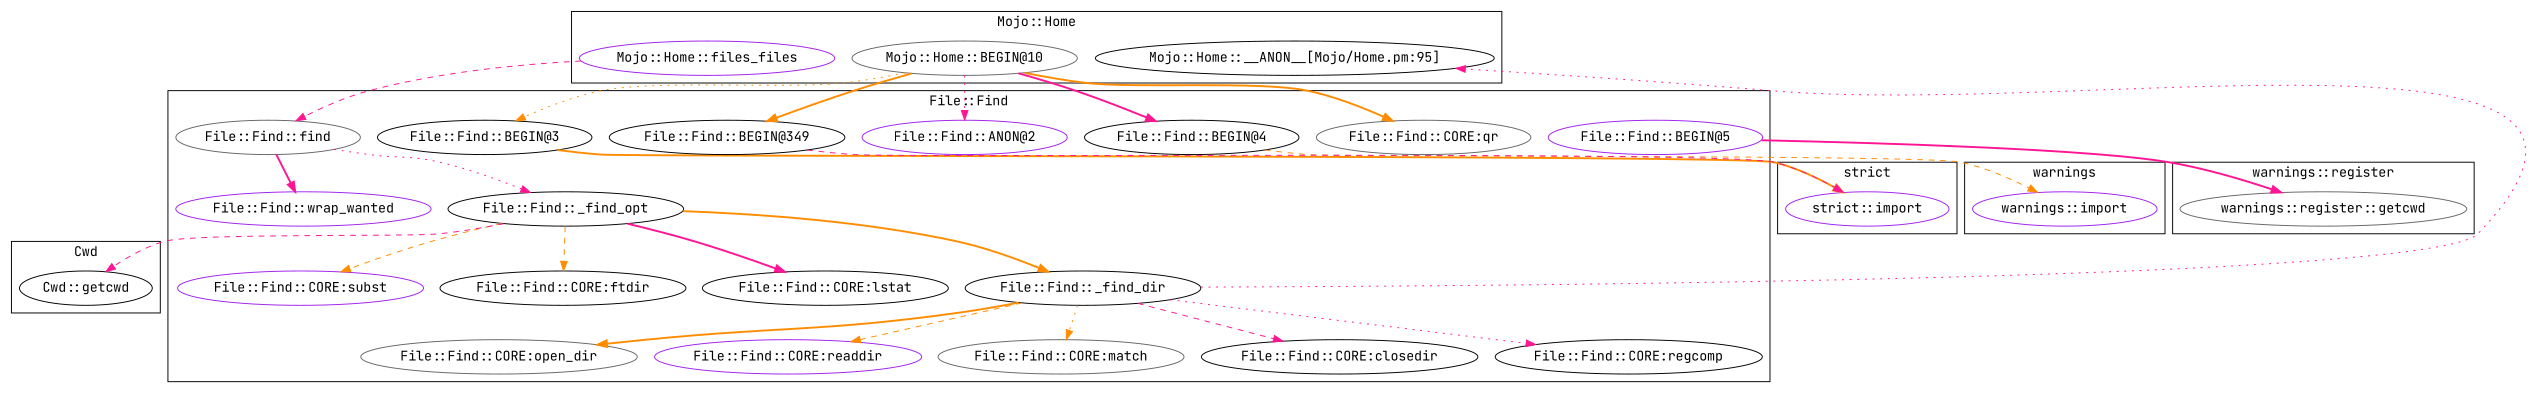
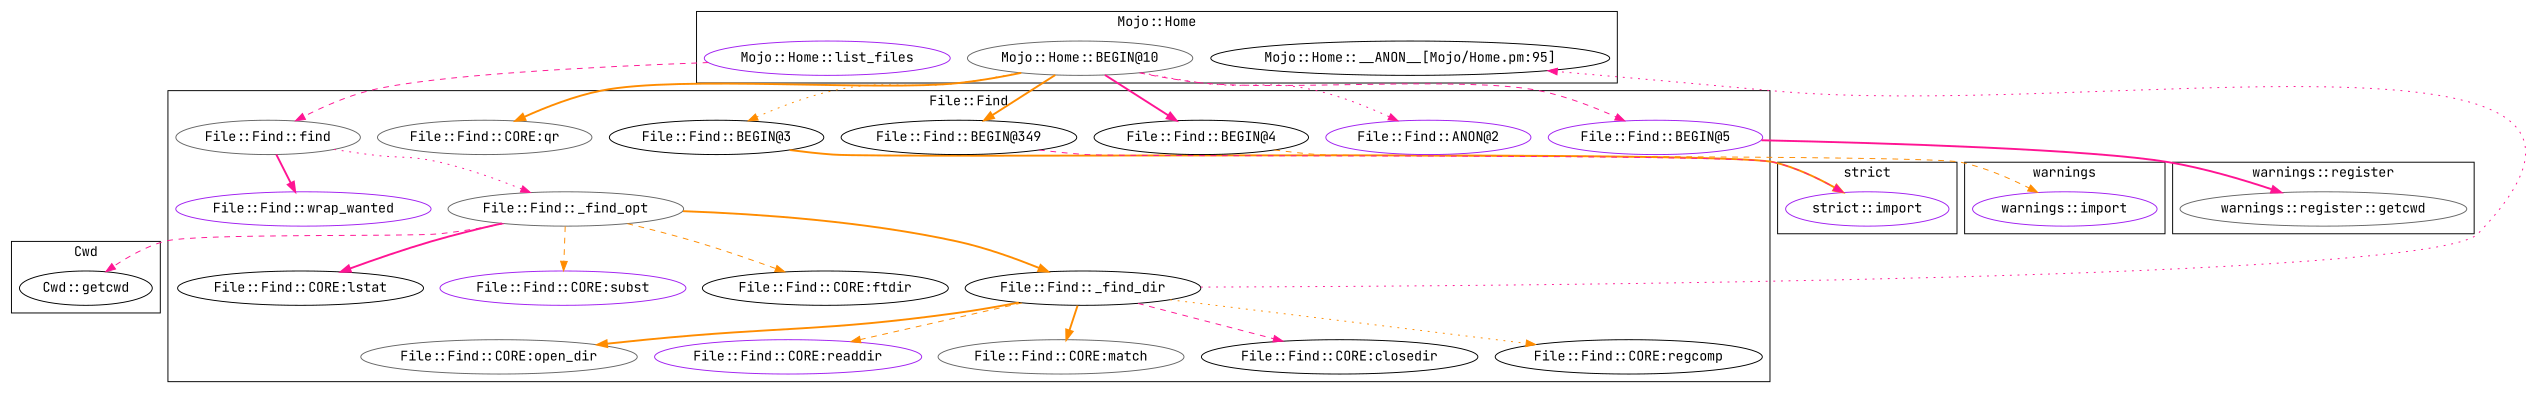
(707, 58) -> (827, 58)
none -> (1380, 84)
(566, 209) -> (566, 209)
(1074, 318) -> (1074, 318)
(1348, 322) -> (1348, 322)
